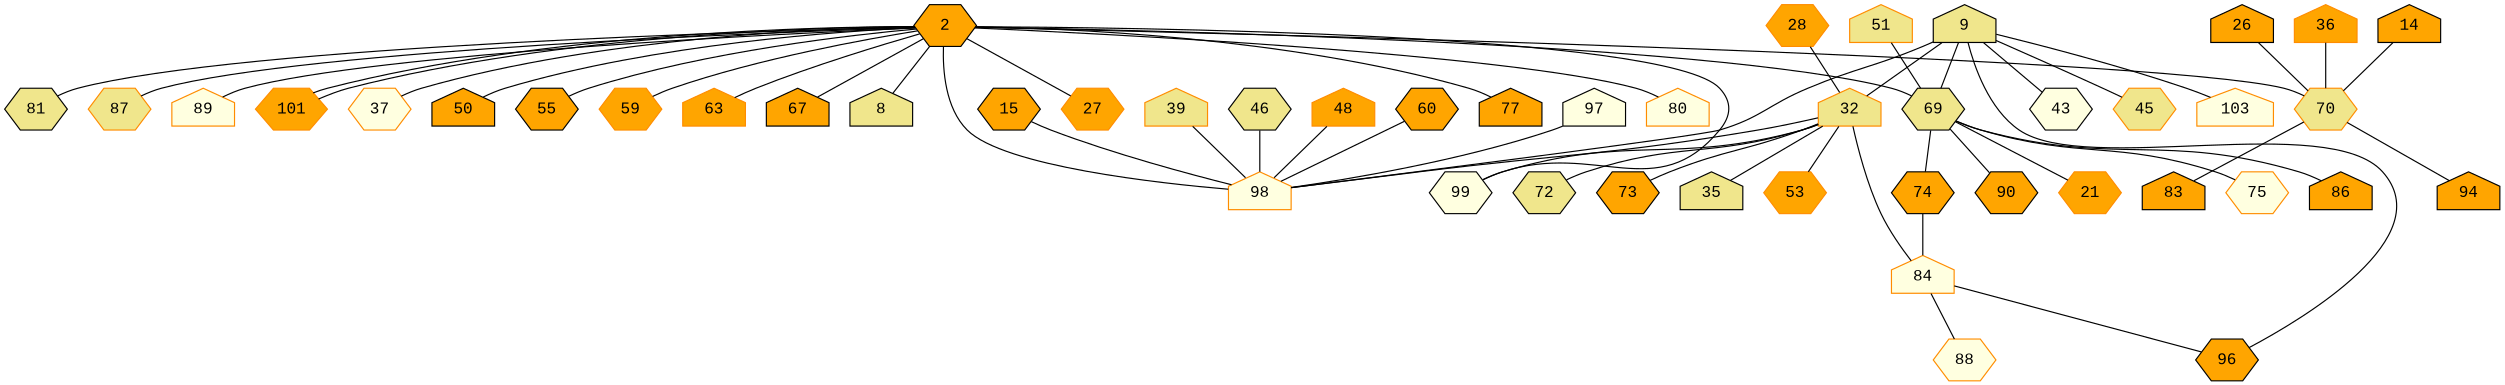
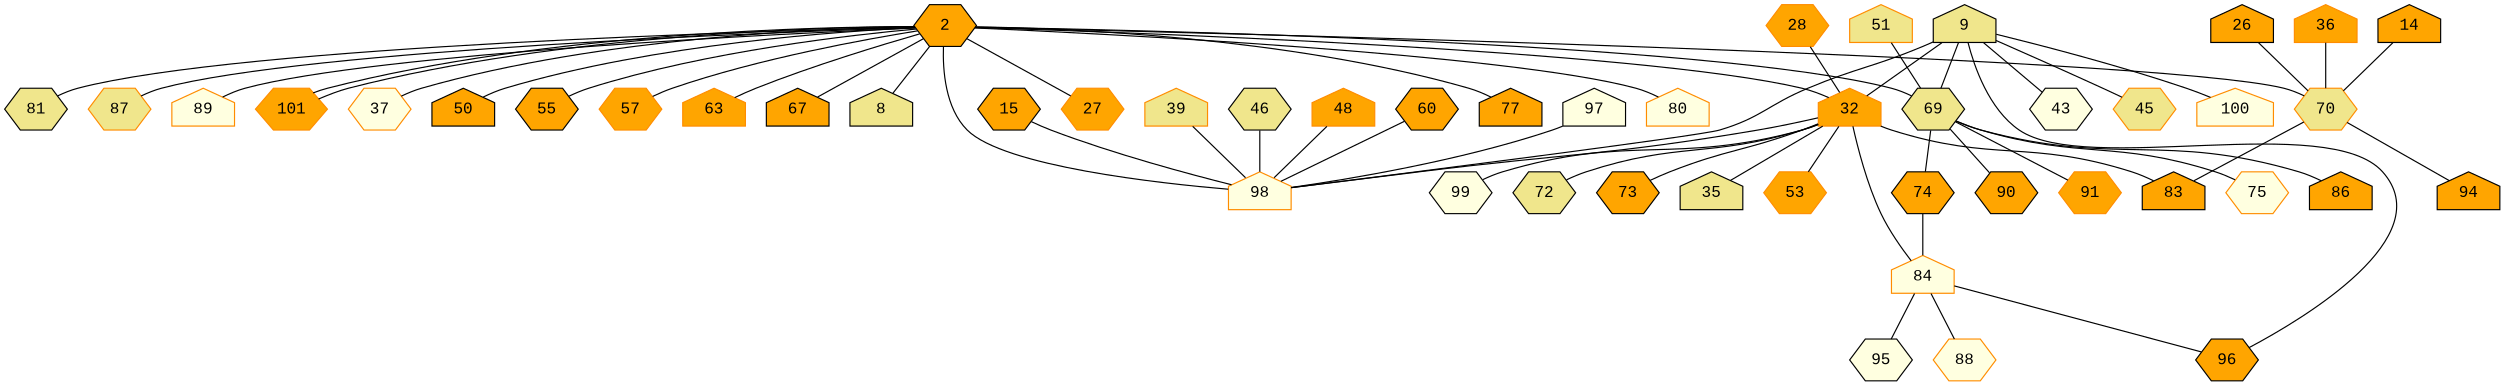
(1655, 65) -> (1489, 52)
(630, 109) -> (630, 109)
(1850, 109) -> (1850, 109)
(2235, 109) -> (2235, 109)
none -> (2032, 152)
(2090, 193) -> (2090, 193)
none -> (1881, 360)
